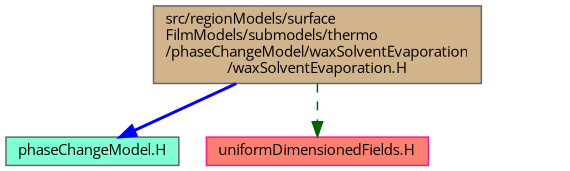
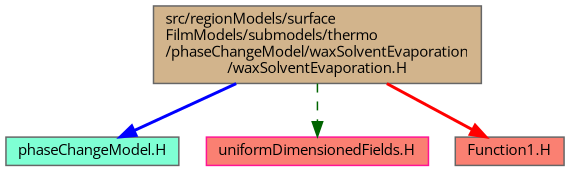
none -> (510, 151)
